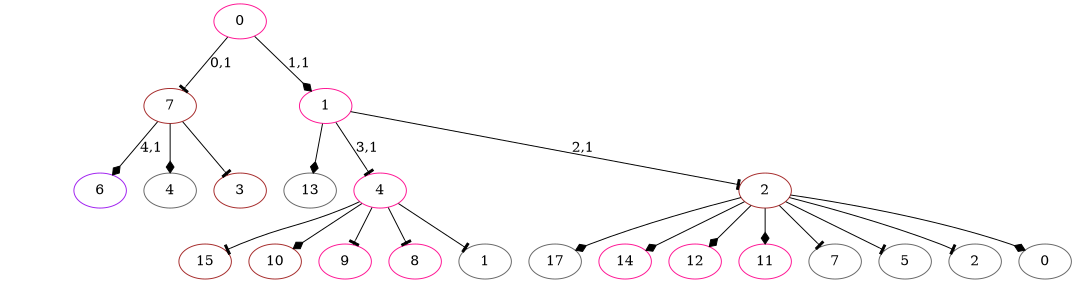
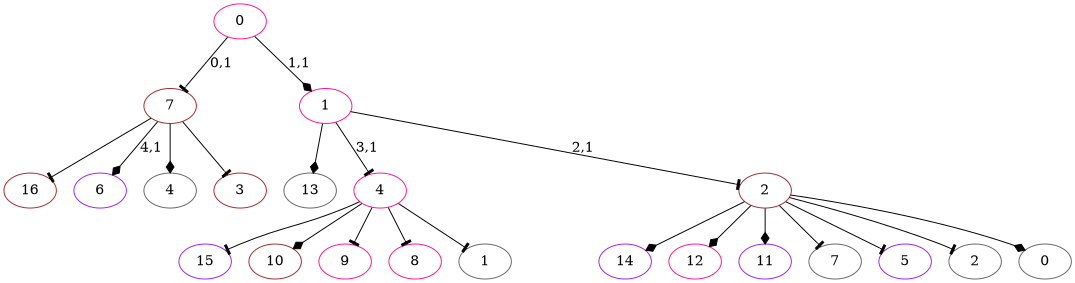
none -> (30, 191)
(205, 262) -> (205, 262)
(555, 262) -> none
(625, 262) -> (625, 262)
(765, 262) -> (765, 262)
(905, 262) -> (905, 262)
